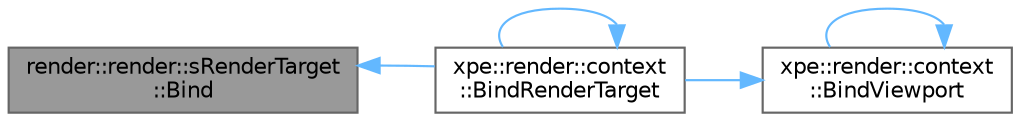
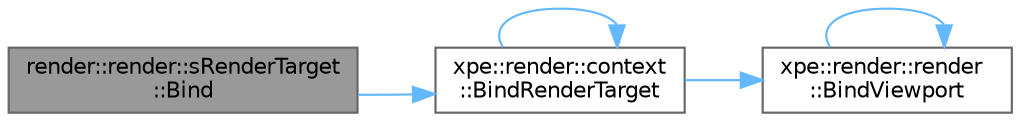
(407, 66) -> (385, 95)
(887, 80) -> (887, 80)
